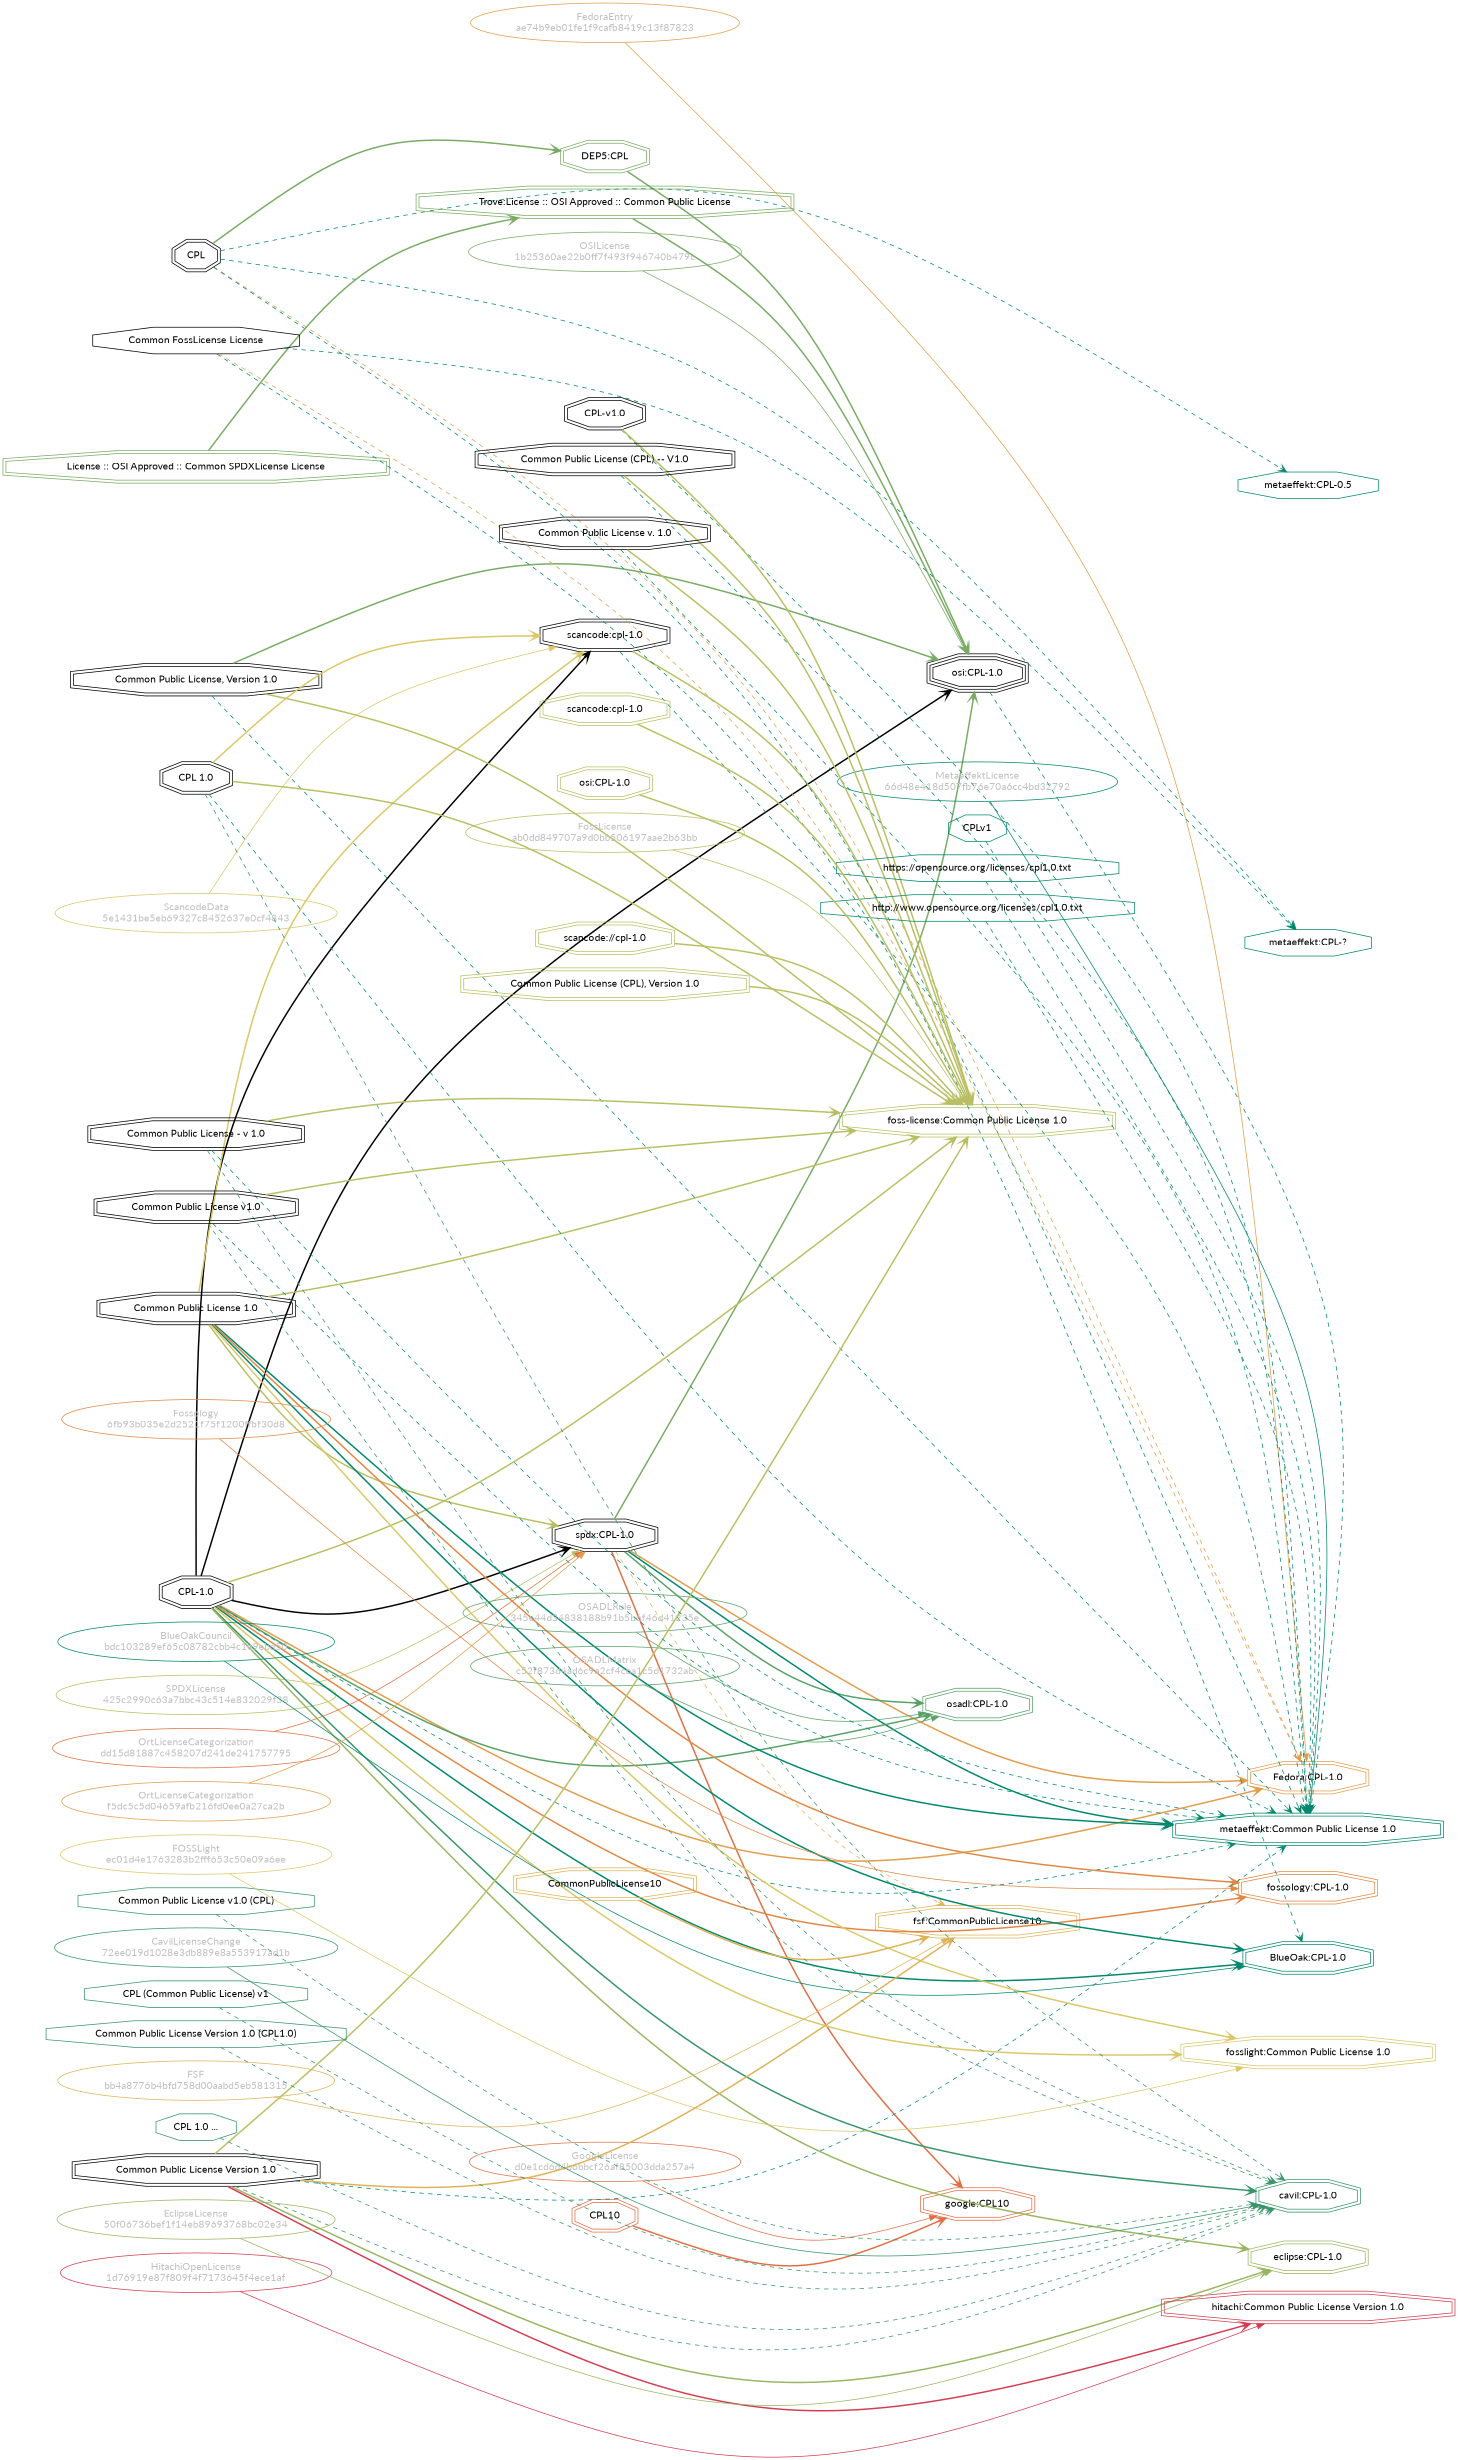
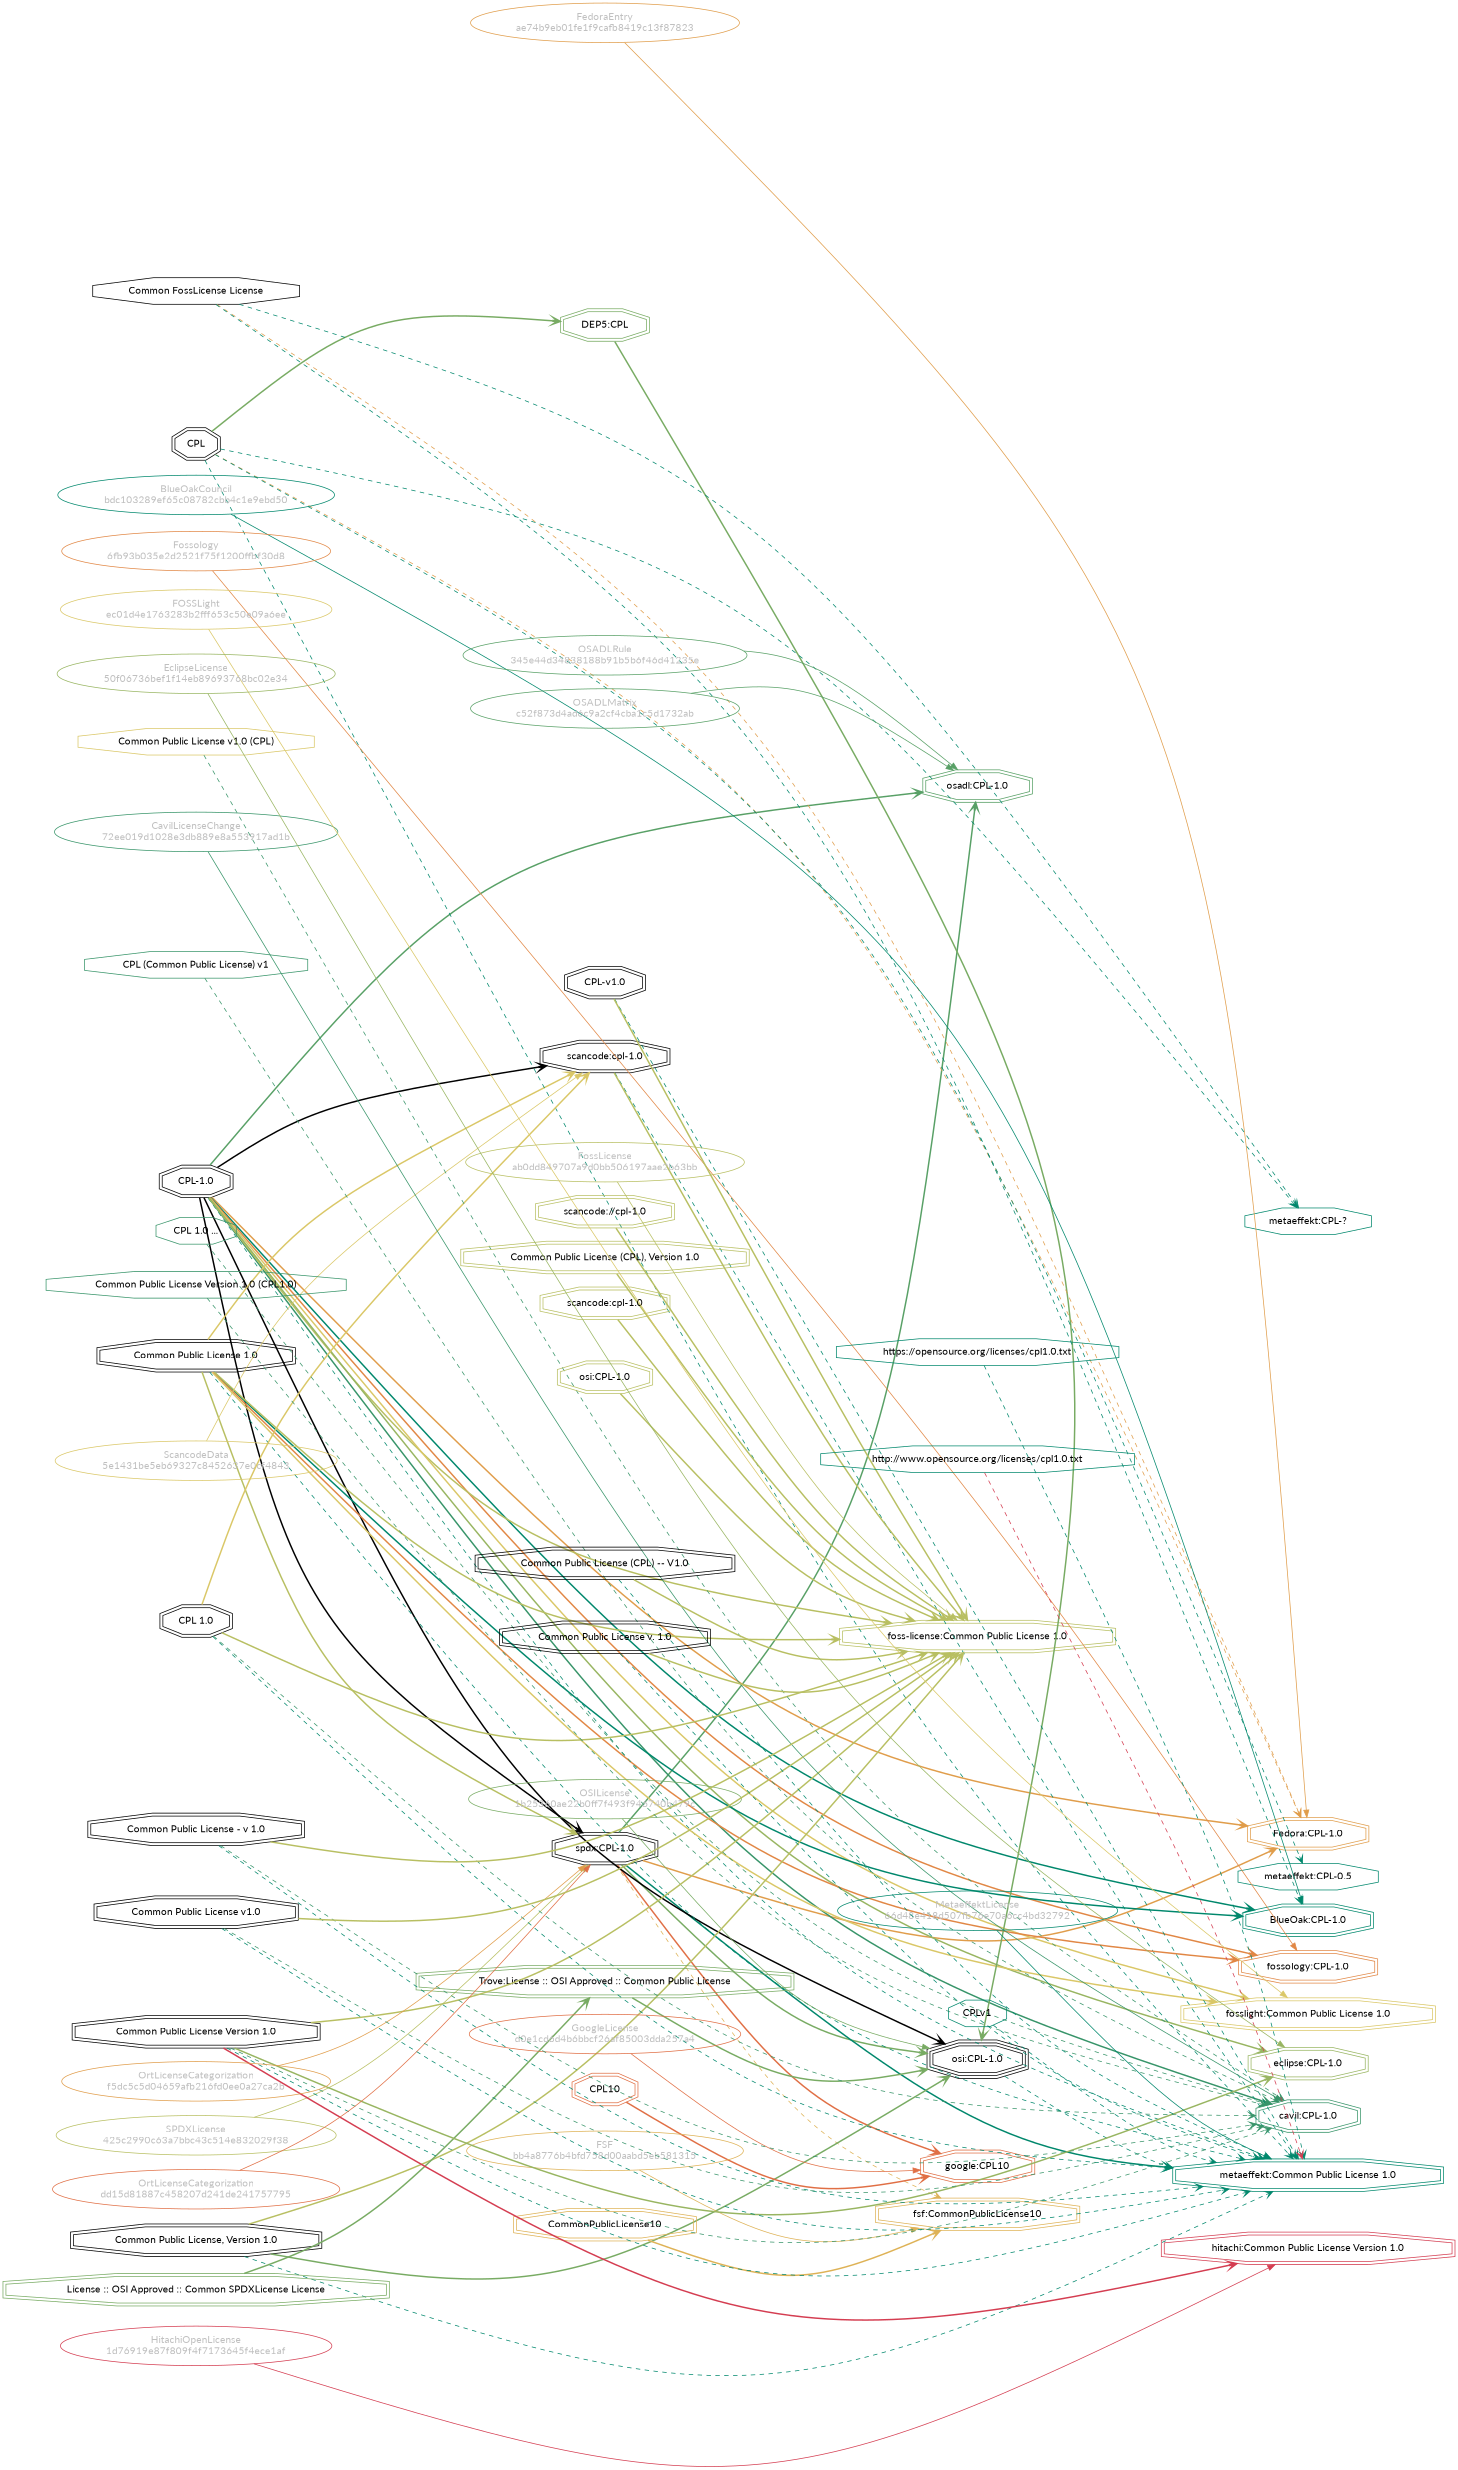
(1220, 1315) -> (1155, 1807)
(618, 1663) -> (647, 1874)
(196, 1901) -> (196, 742)
(647, 2133) -> none
